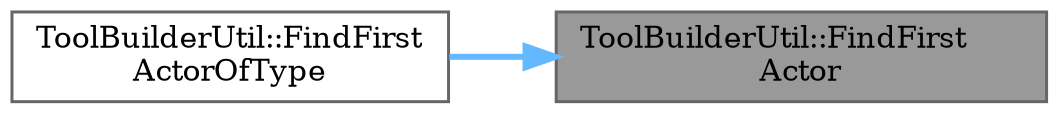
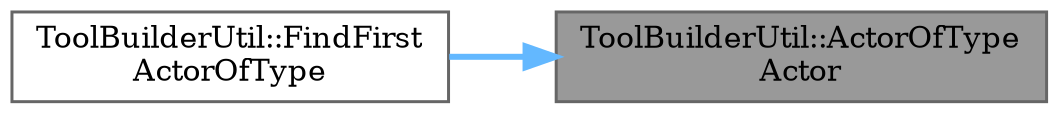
(801, 57) -> (801, 57)
